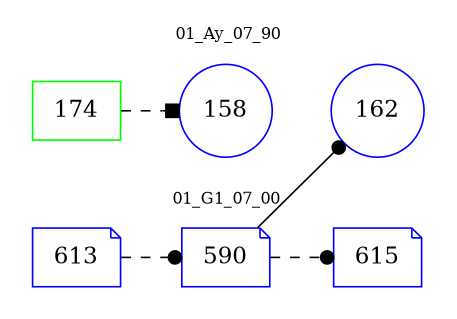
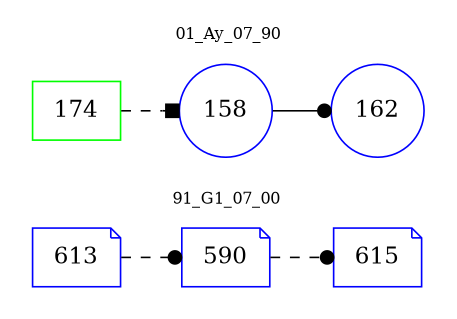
(290, 196) -> (295, 111)
(227, 200) -> (227, 200)
